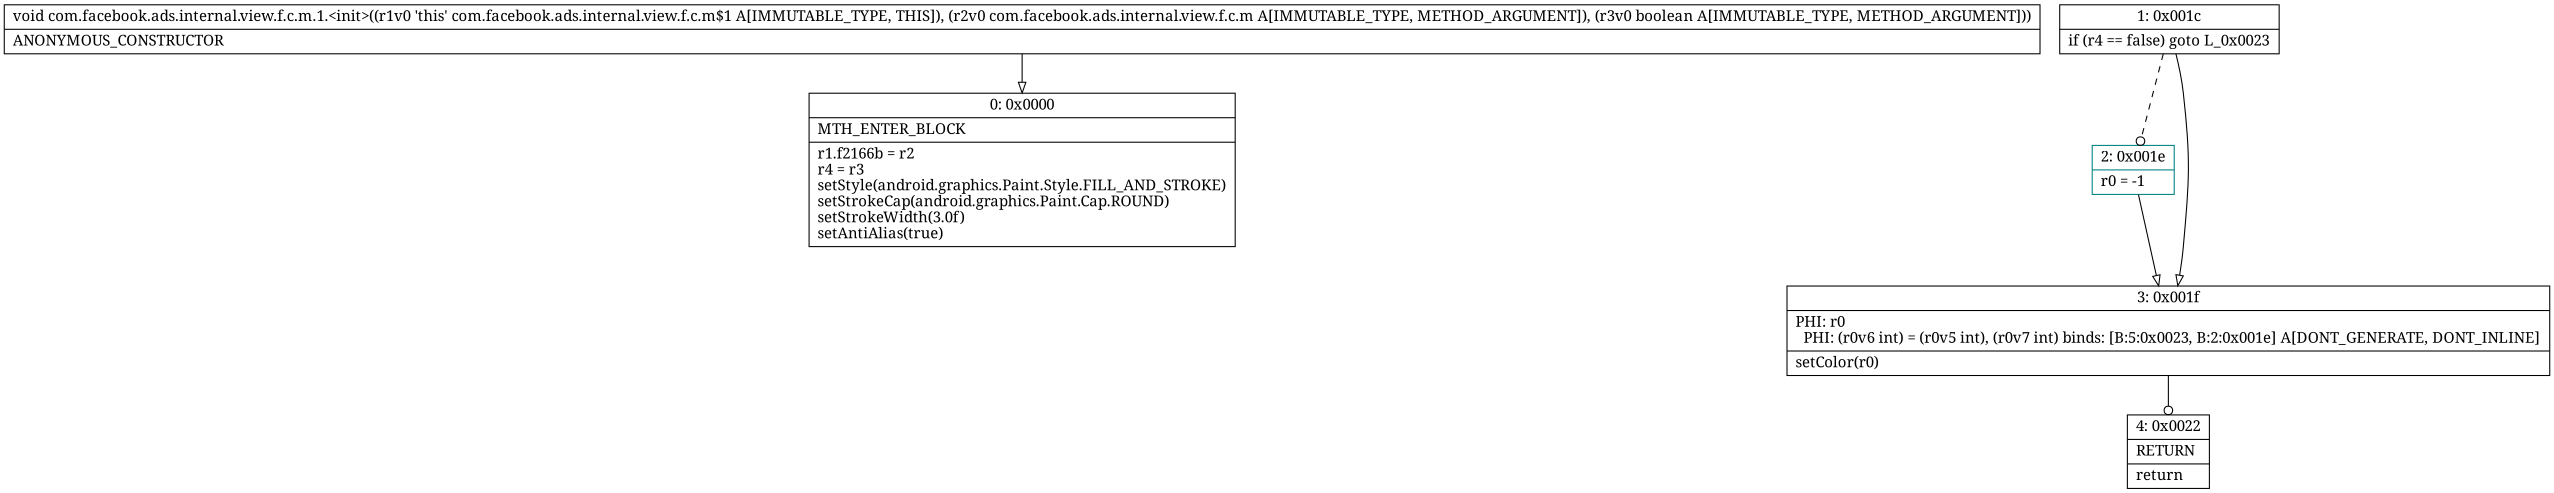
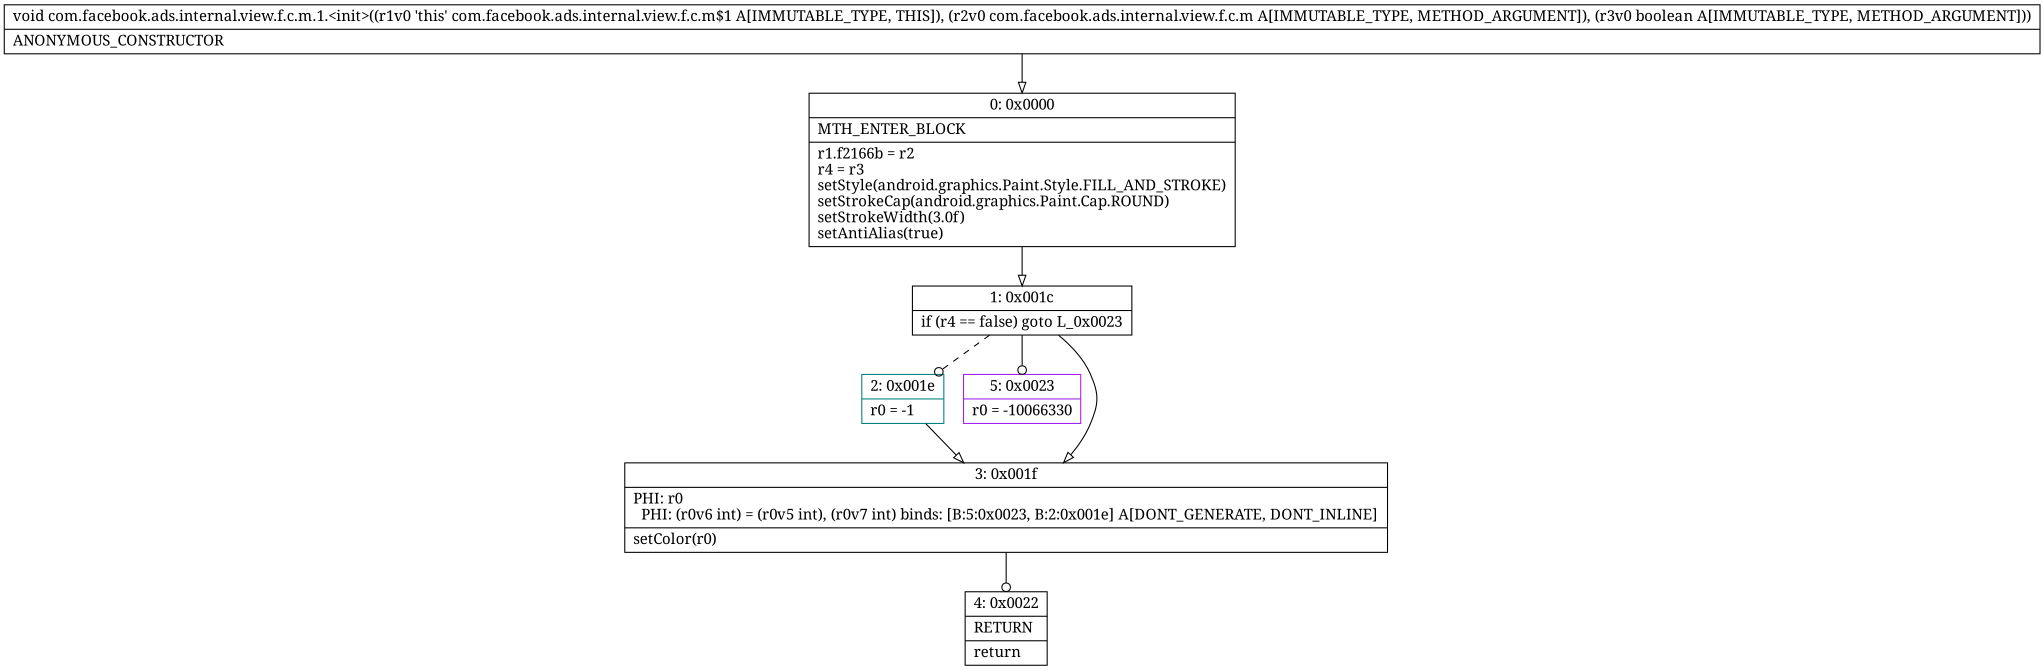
none -> (1022, 261)
none -> (1022, 399)
